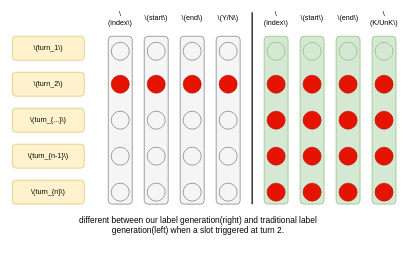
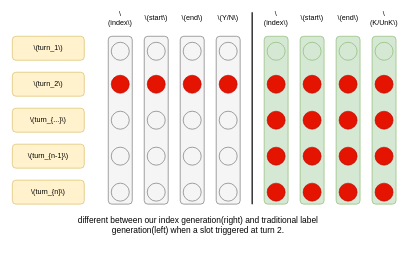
(198, 225) -> (198, 225)
